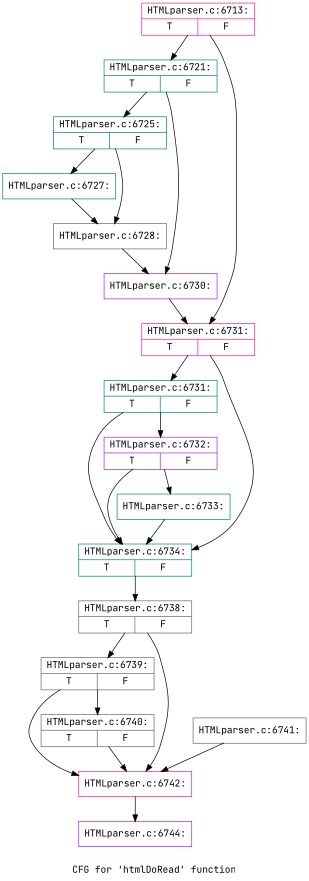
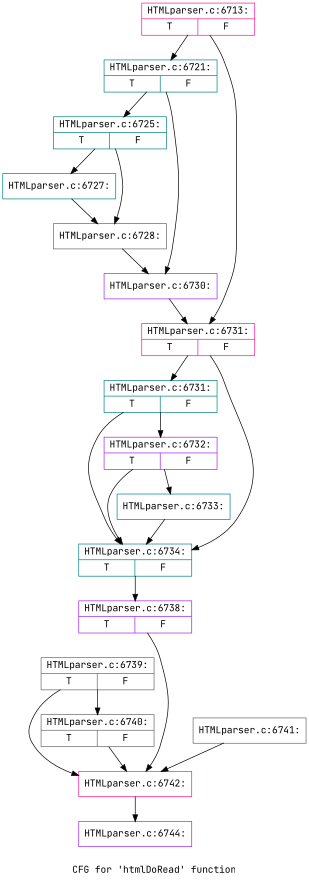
(135, 617) -> (135, 617)
(118, 642) -> none
